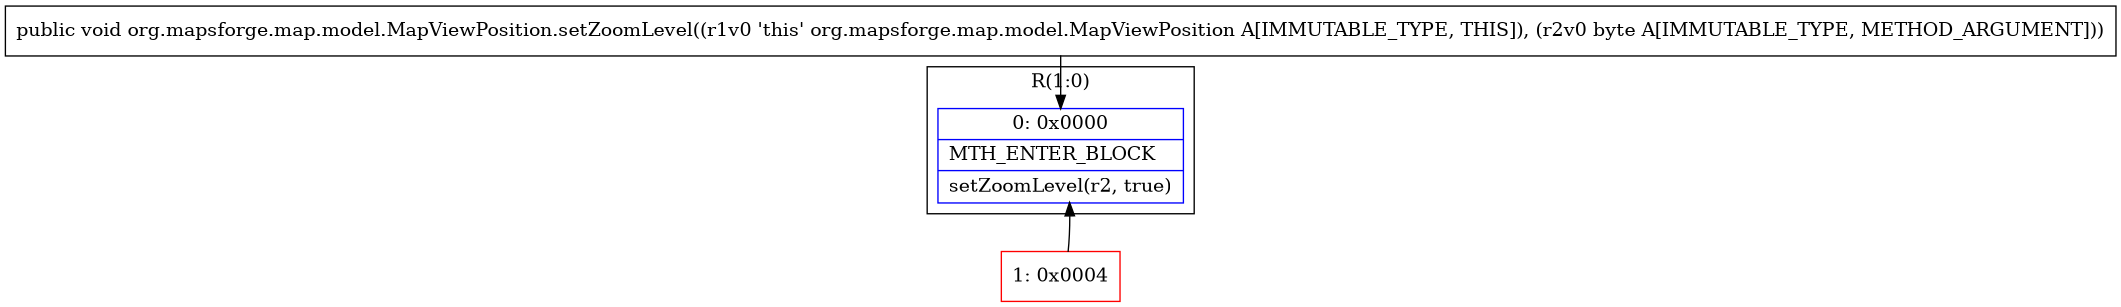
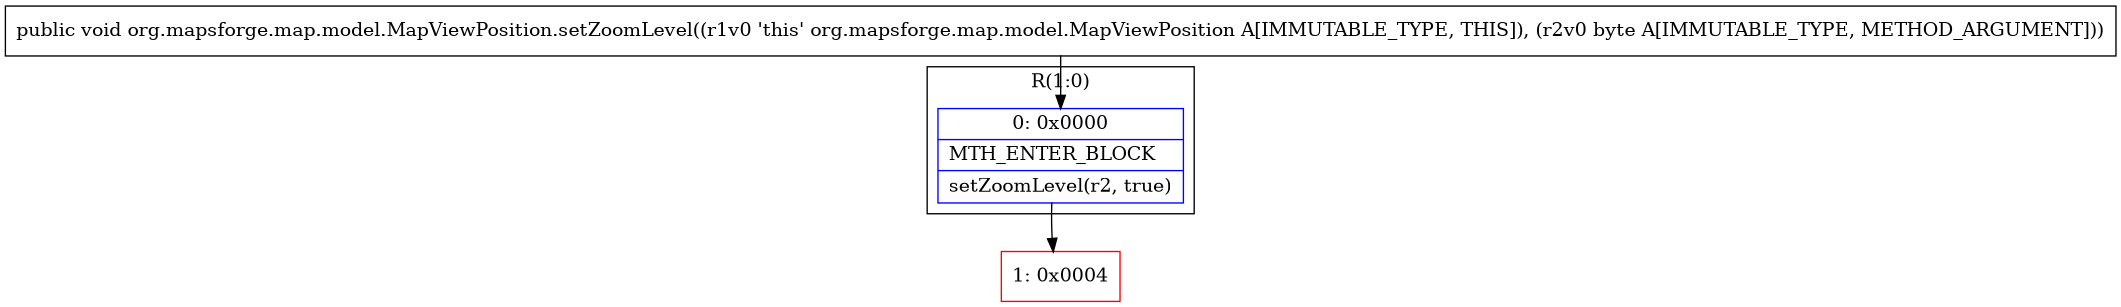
(1069, 234) -> (1052, 222)
